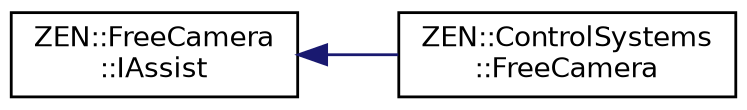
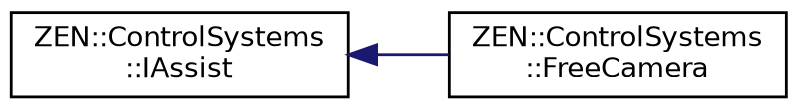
(154, 55) -> (180, 55)
